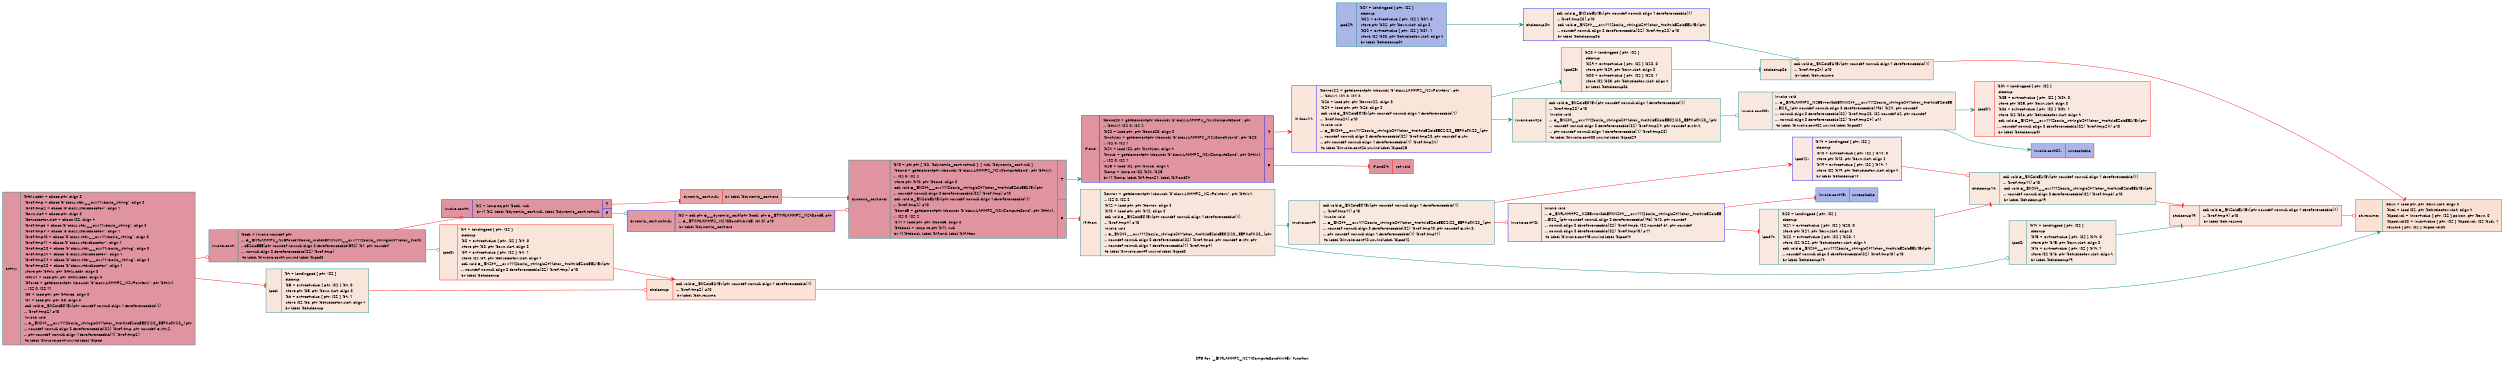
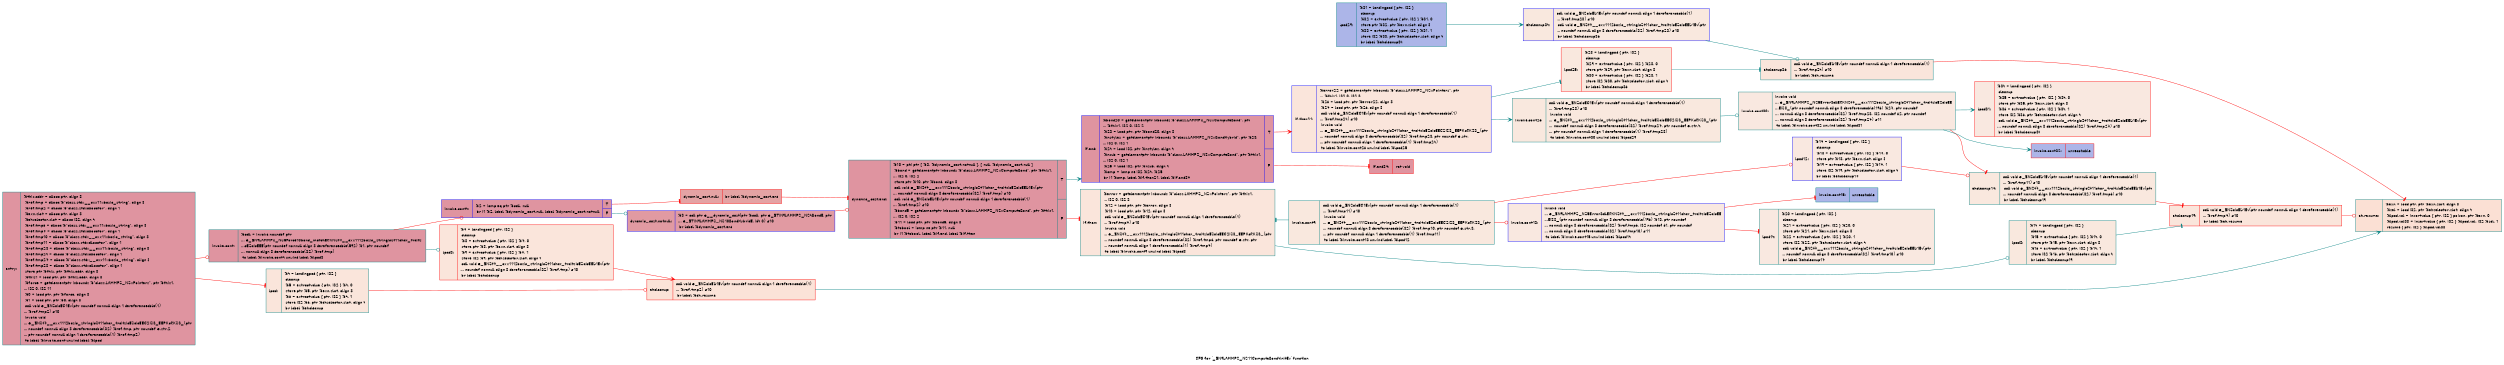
(1641, 182) -> (1641, 182)
(1962, 211) -> (1964, 153)
(1281, 225) -> (1283, 220)
